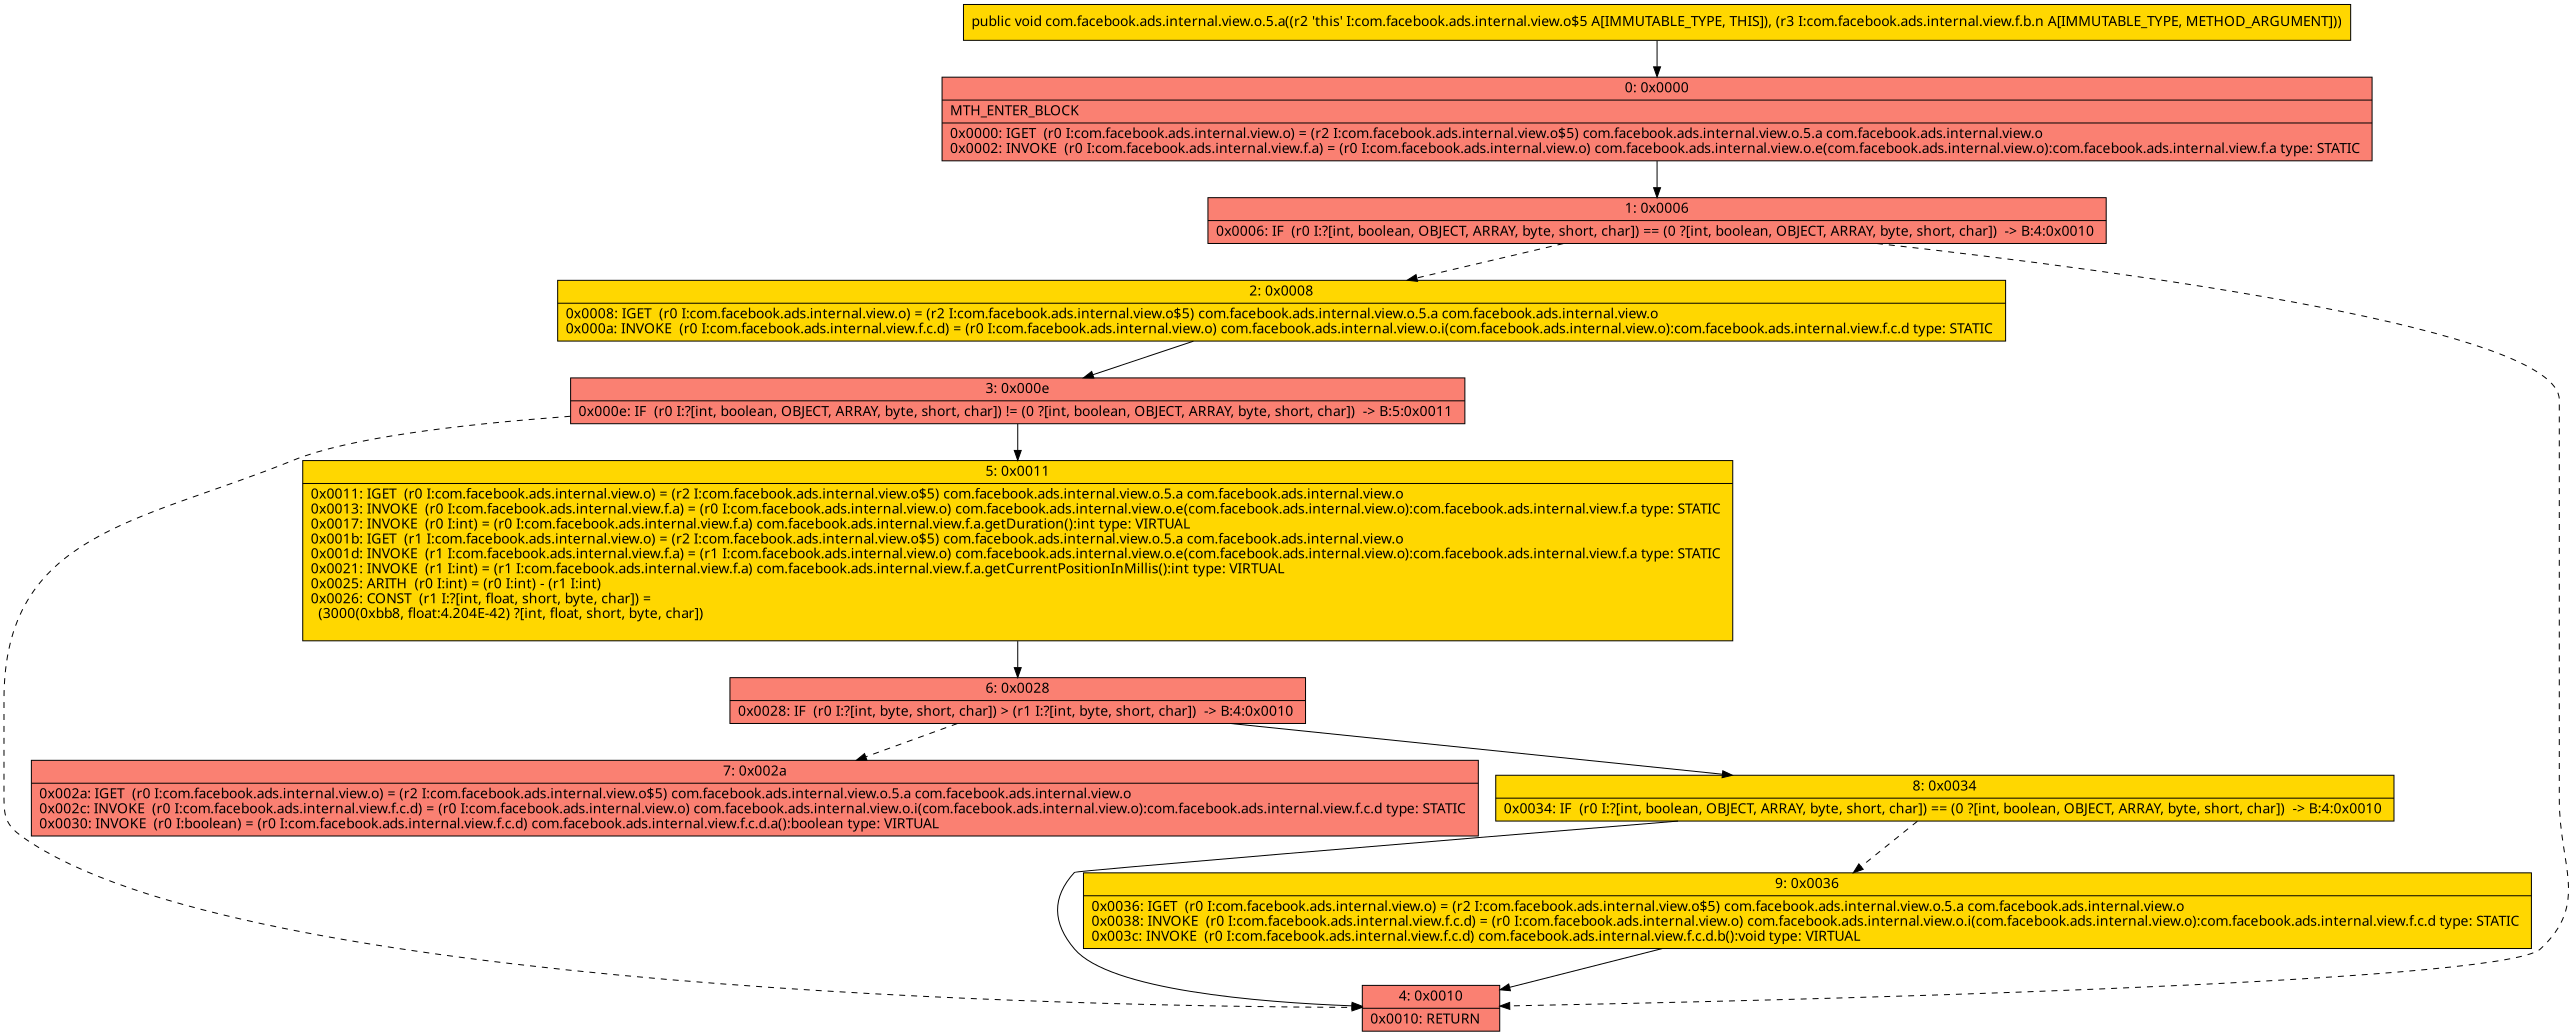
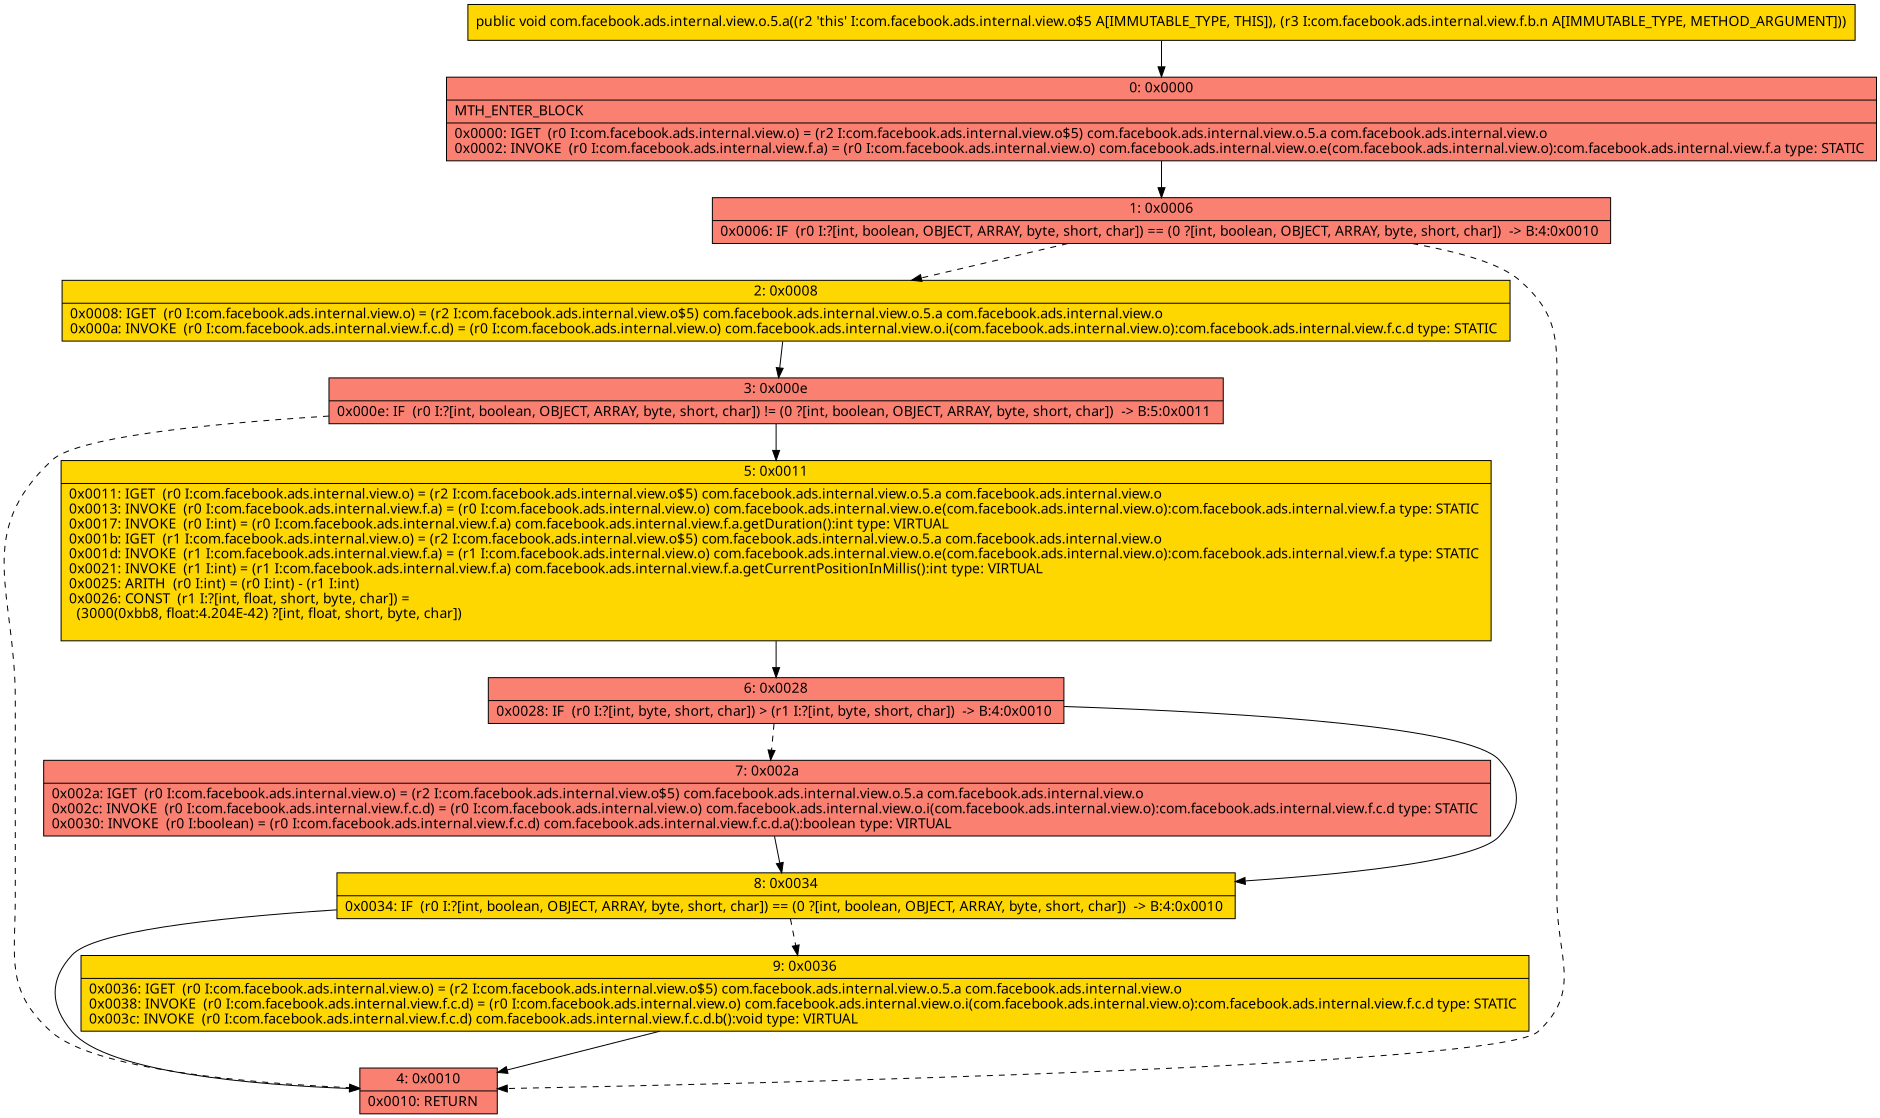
none -> (777, 849)
